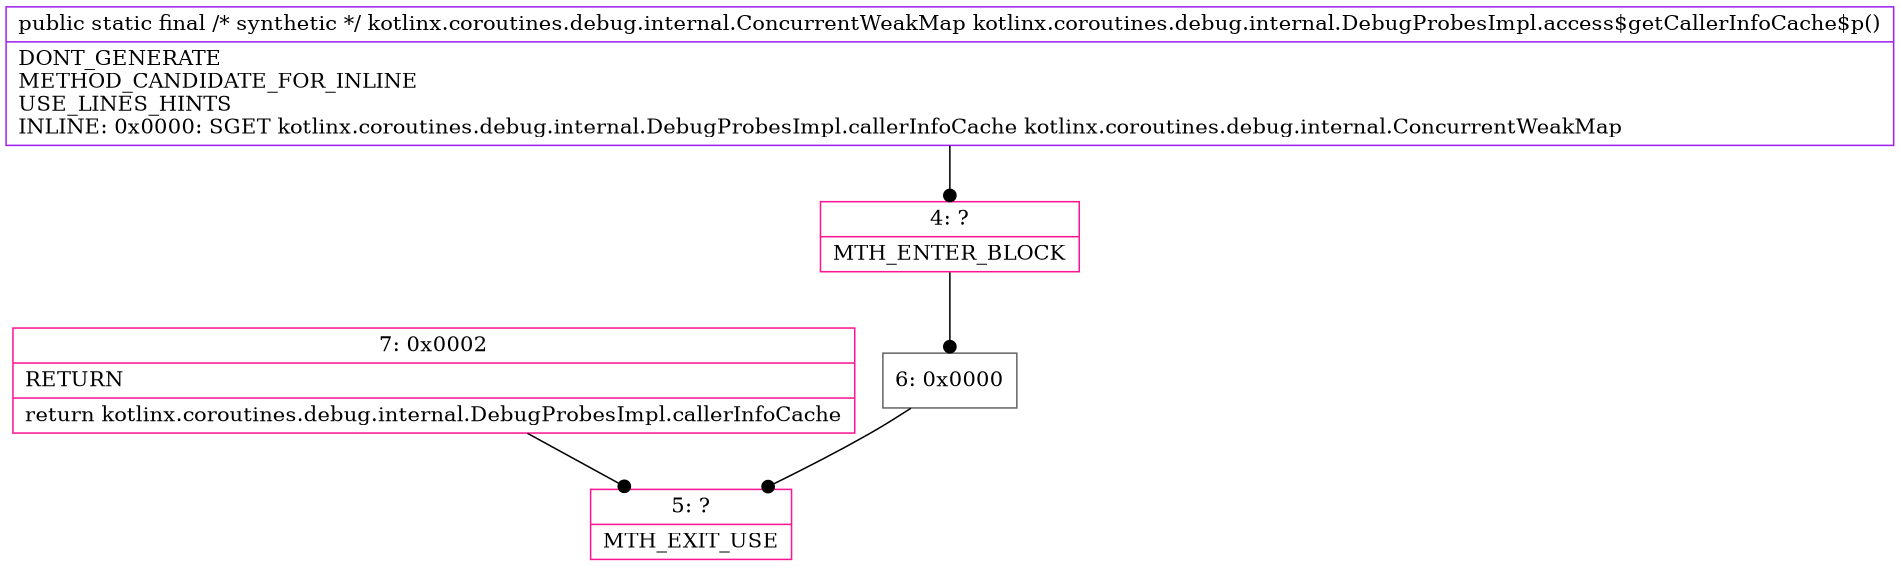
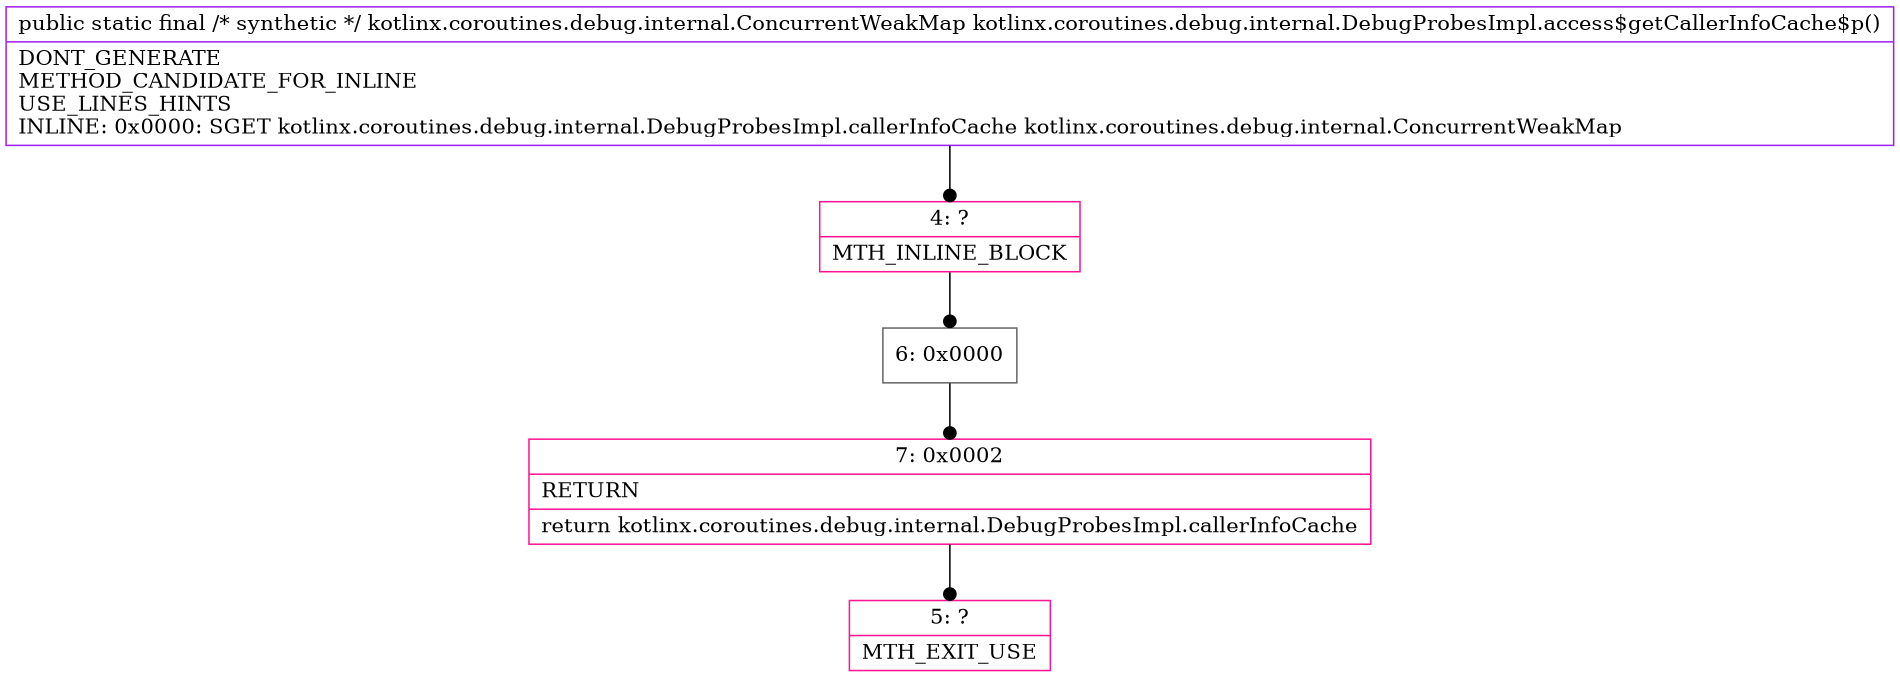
(950, 253) -> (950, 253)
(843, 448) -> (950, 405)
